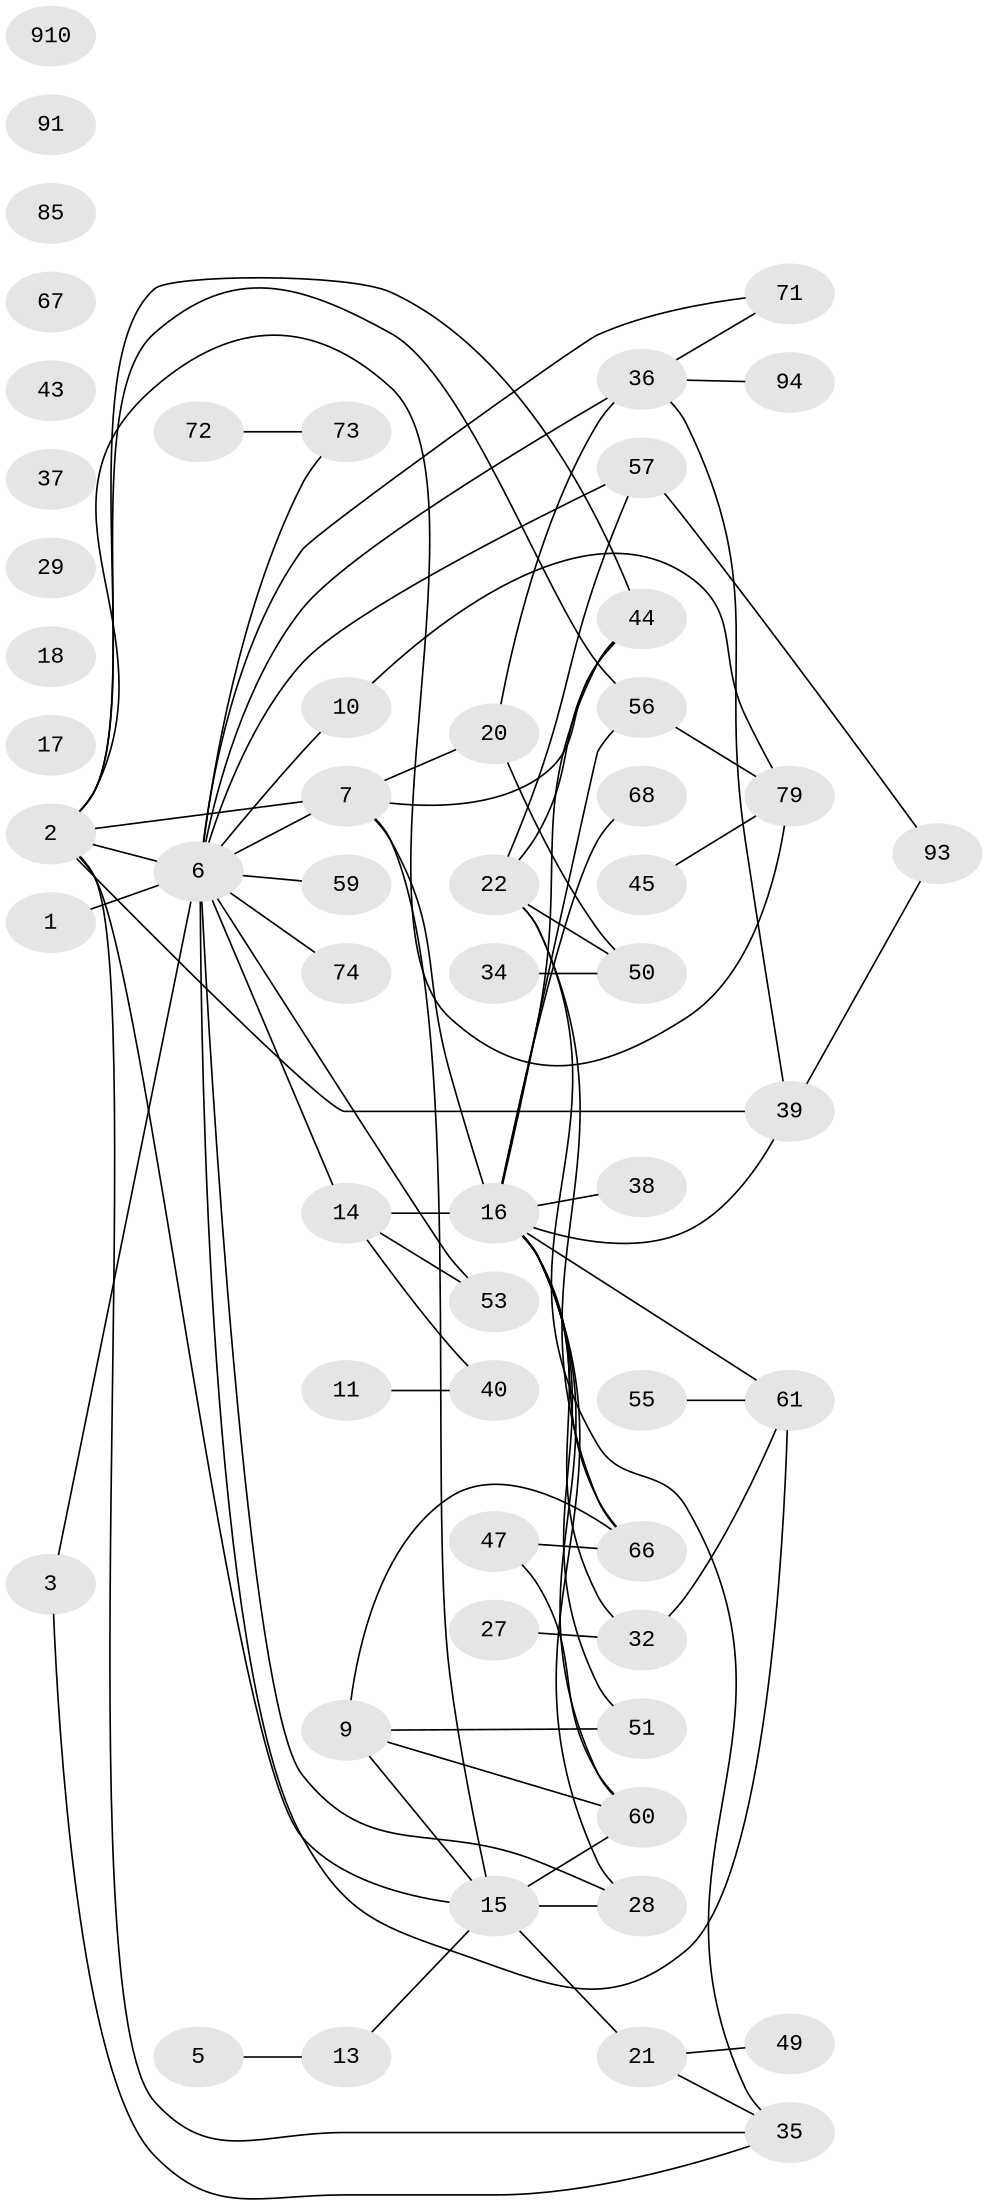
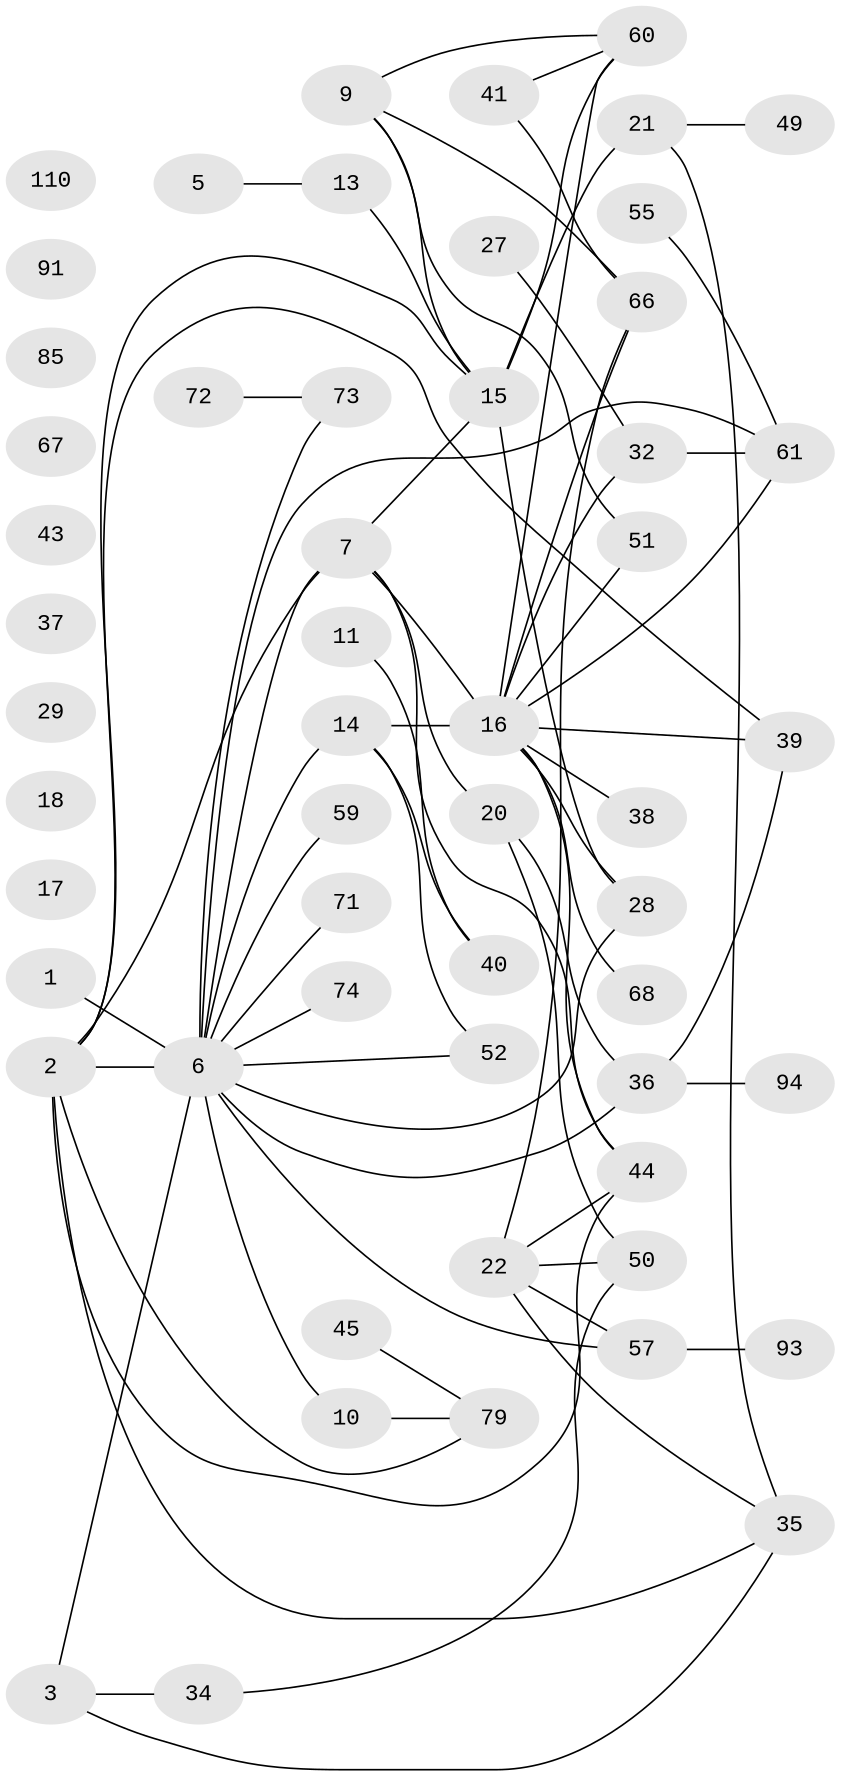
(51, 36) -> (51, 181)
(716, 336) -> none
(642, 708) -> none
(864, 982) -> none
(494, 1302) -> (494, 1054)
(494, 1541) -> (494, 95)
none -> (125, 1694)
